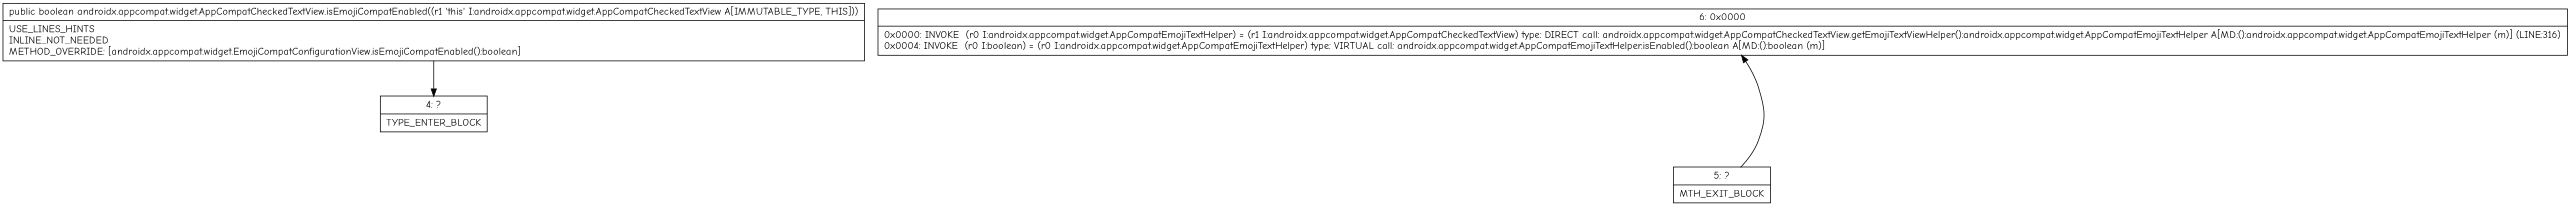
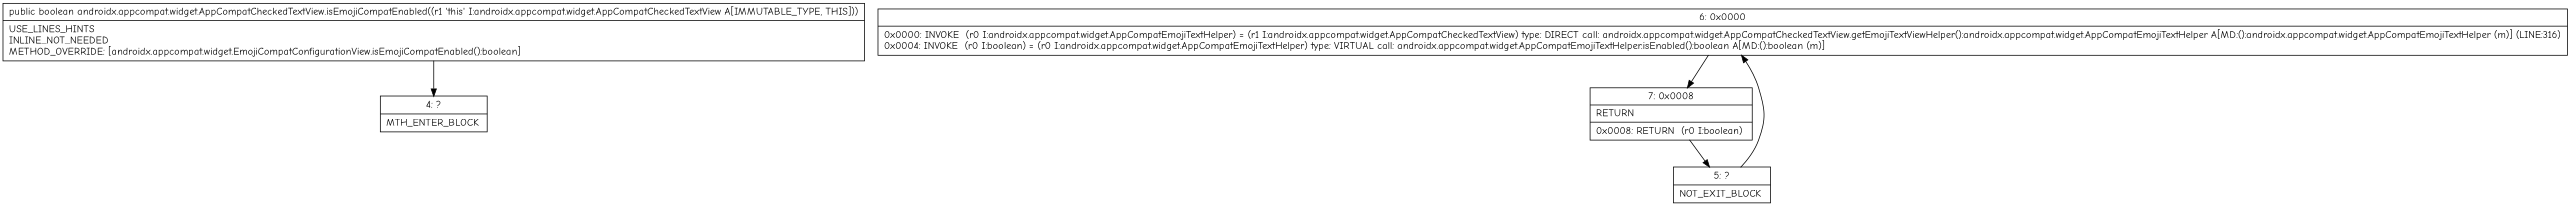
none -> (1671, 114)
(434, 123) -> (433, 123)
(1722, 194) -> (1720, 194)
